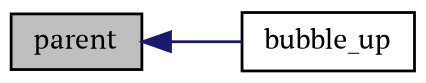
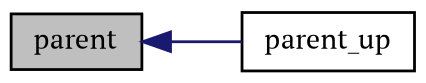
(328, 42) -> (328, 42)
